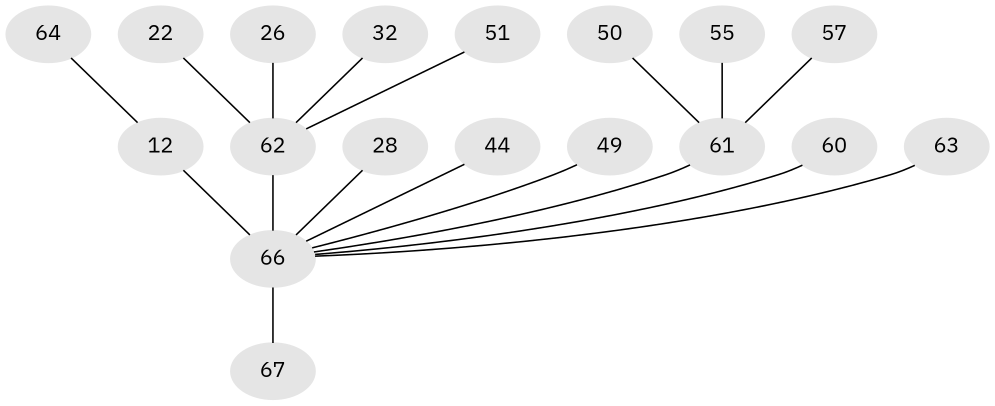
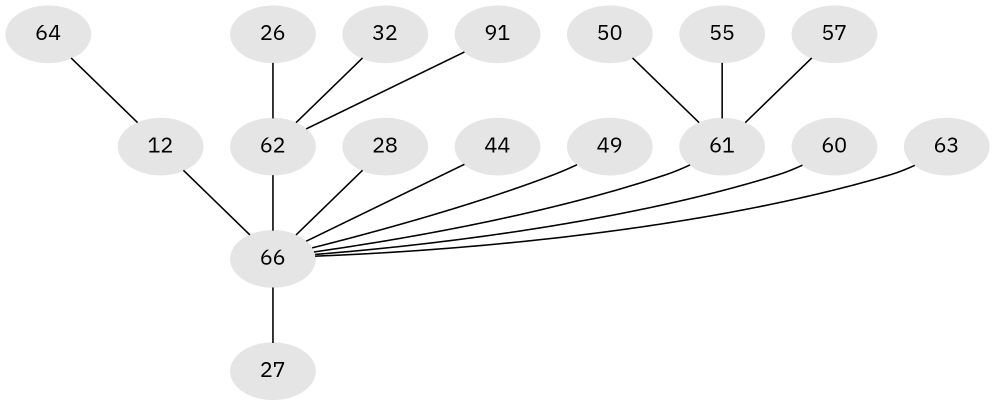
(161, 34) -> none
(498, 34) -> (498, 34)
(273, 371) -> (273, 371)
